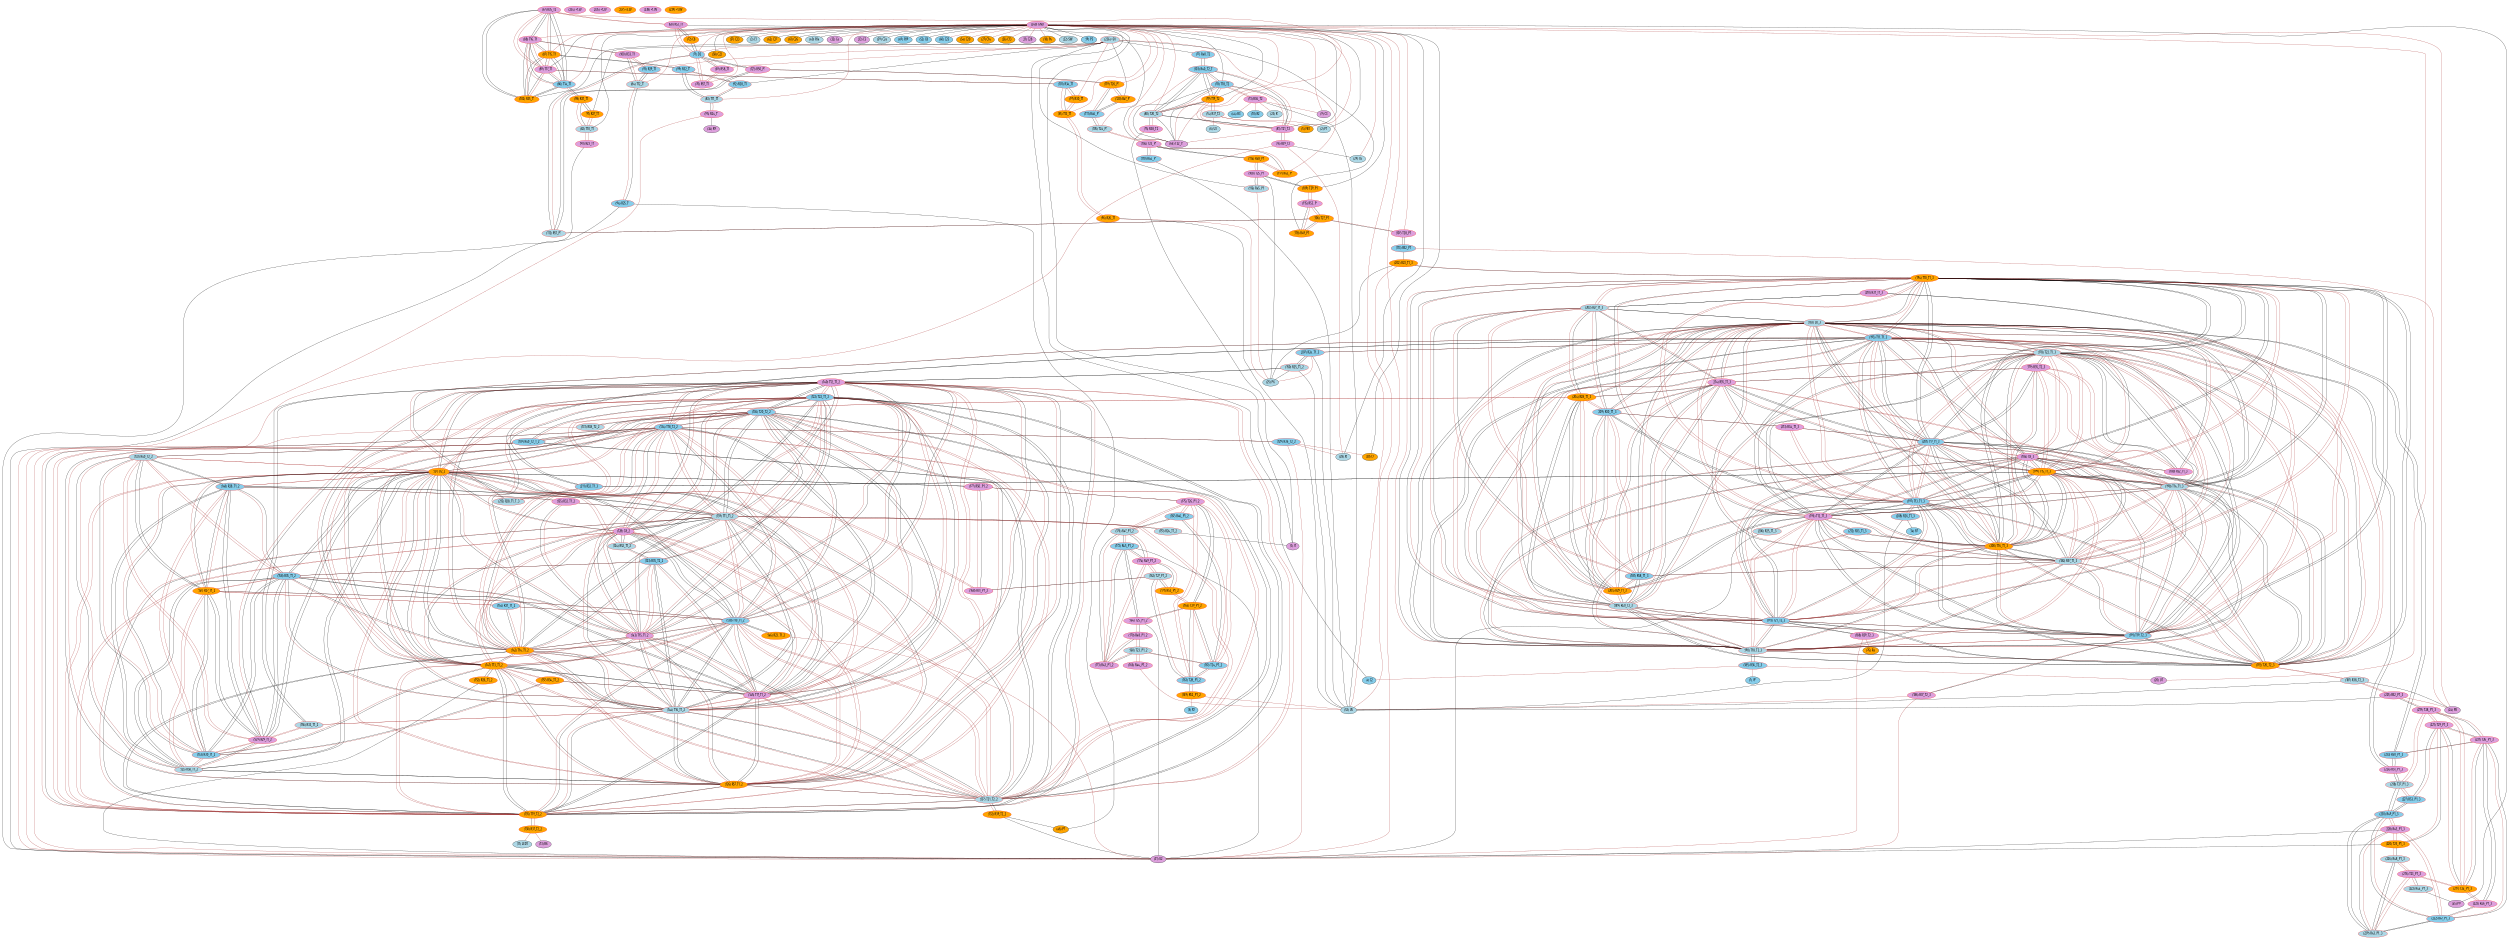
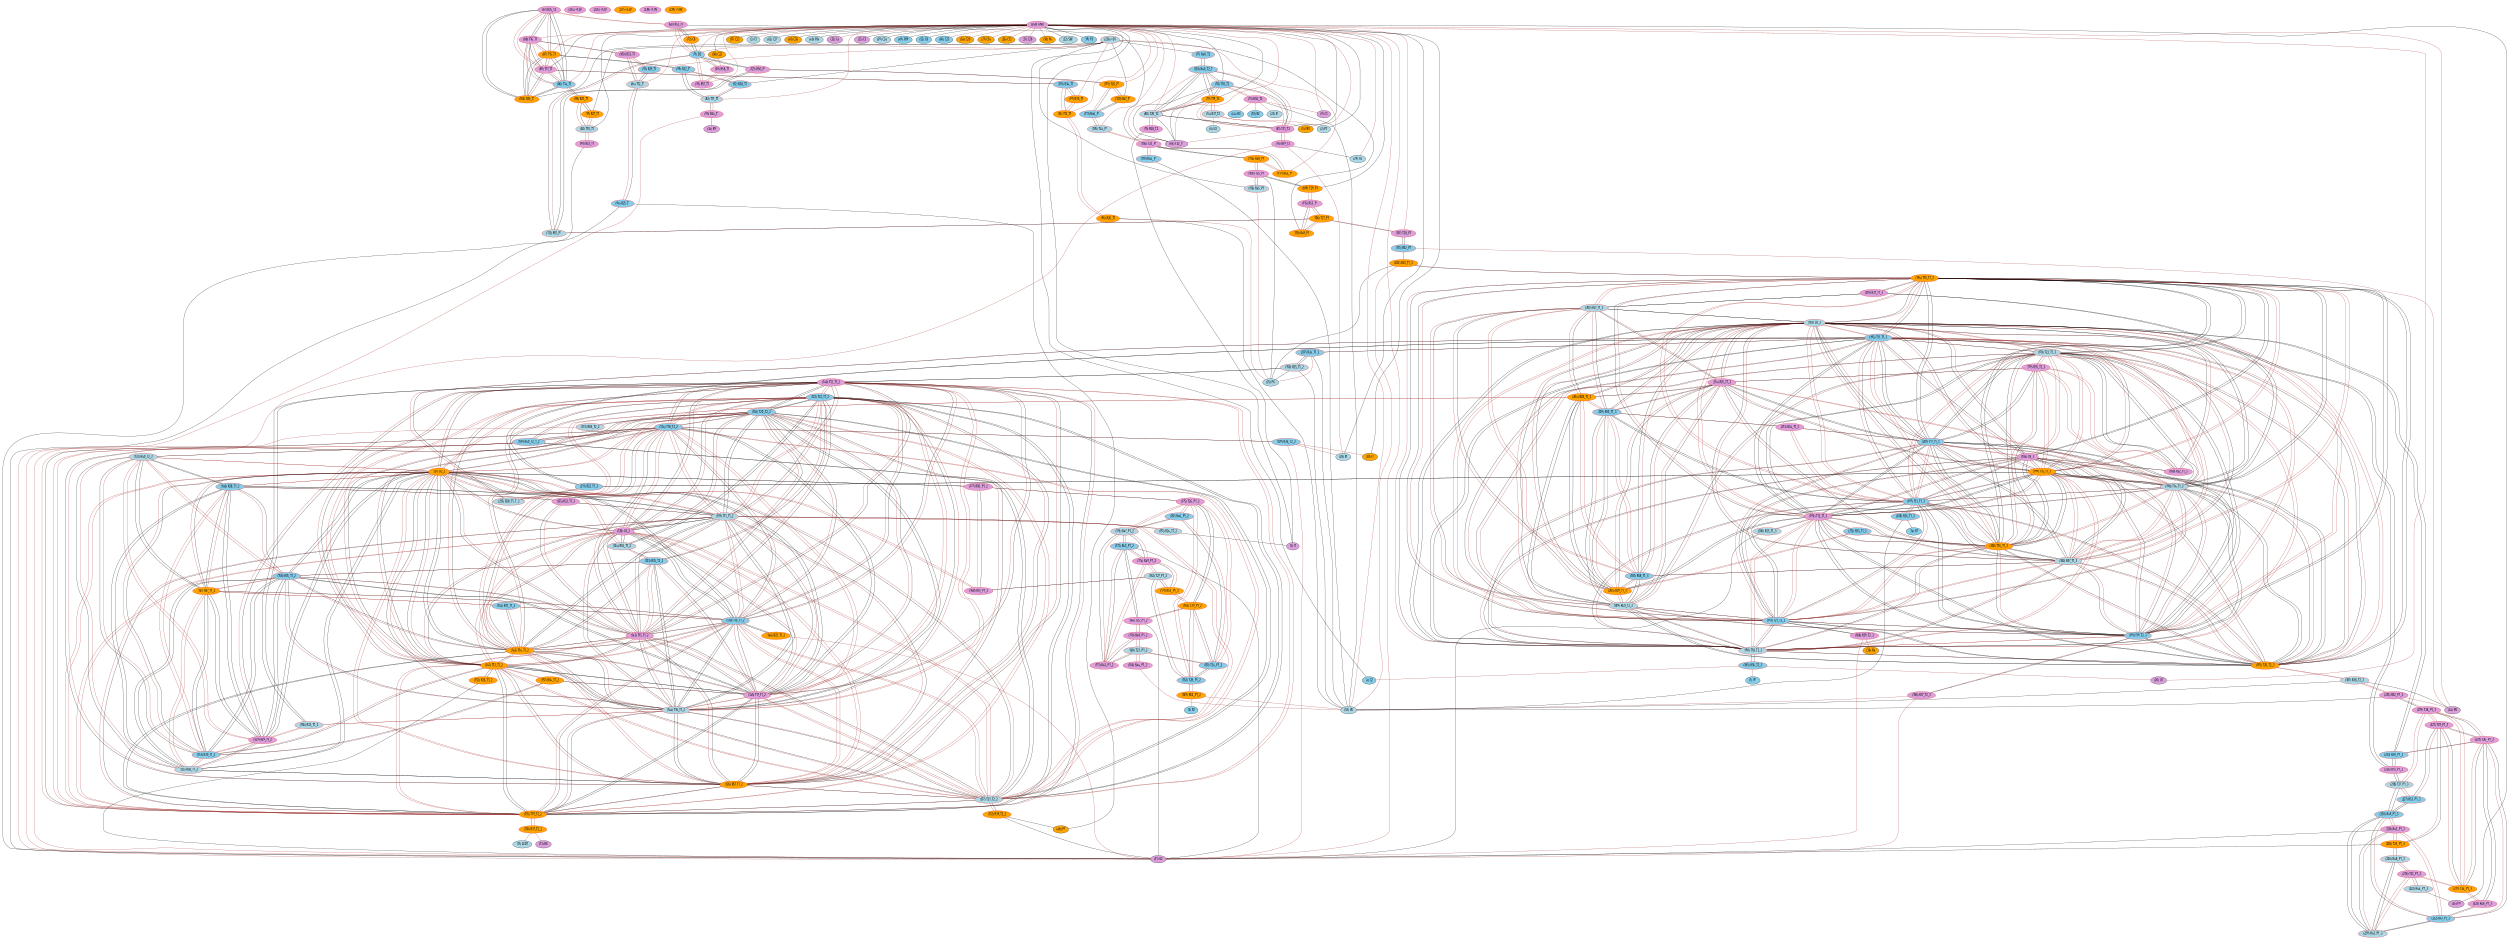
(1053, 21) -> none
(772, 40) -> (772, 40)
(917, 55) -> (720, 64)
(1871, 651) -> (1871, 651)
